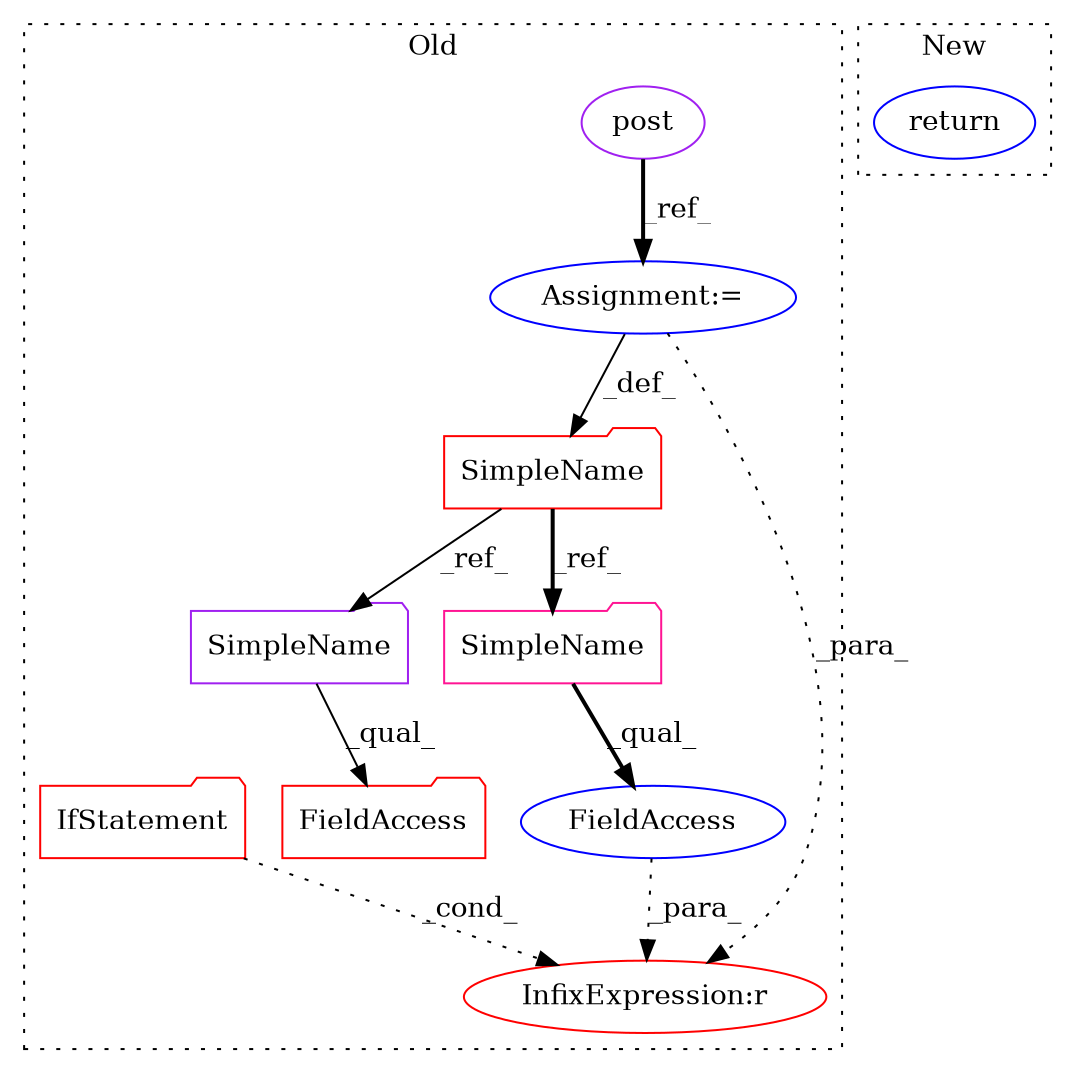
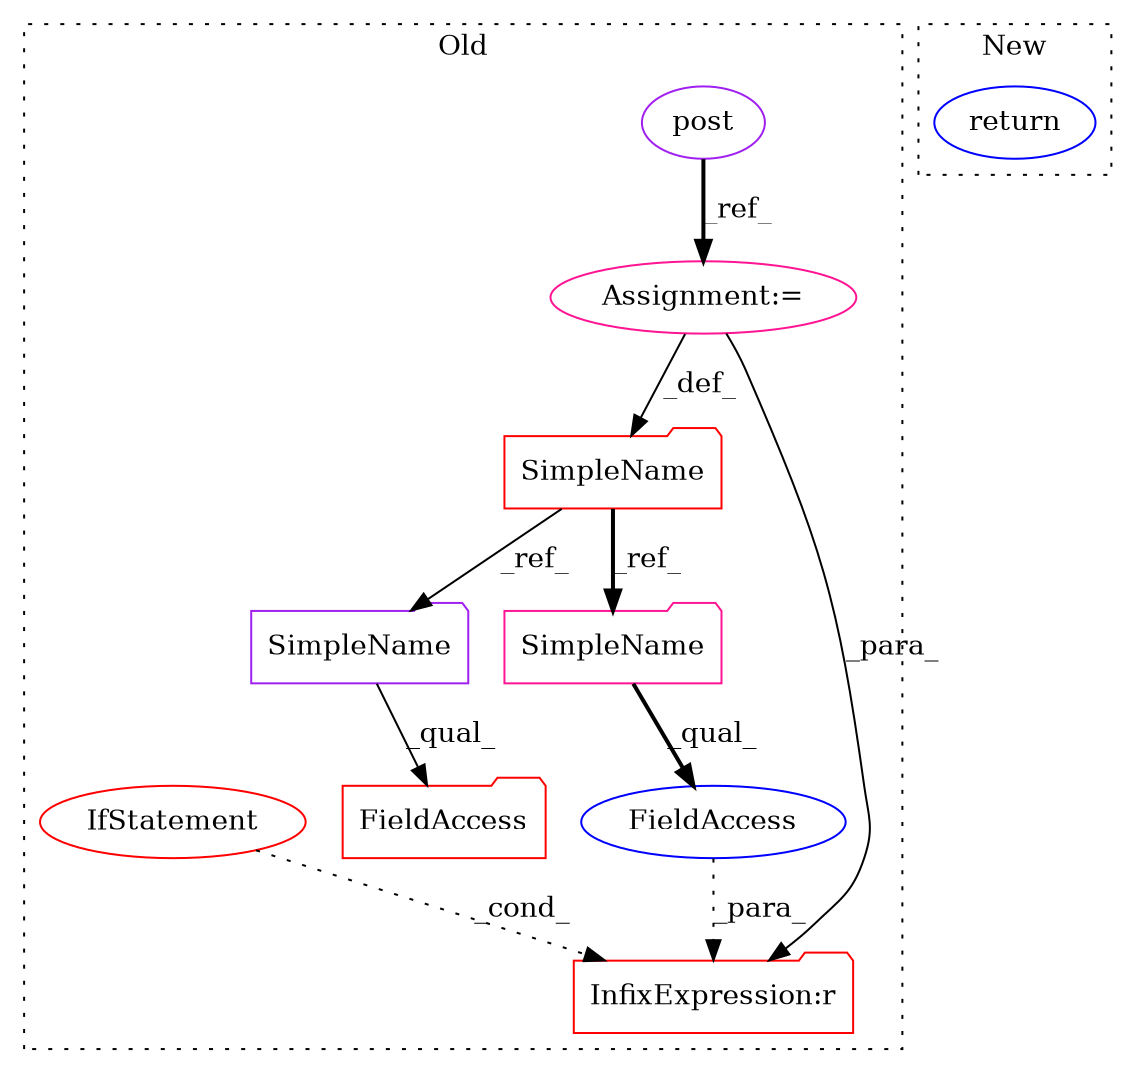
(643, 297) -> (703, 297)
(810, 643) -> (841, 647)
(143, 822) -> (173, 822)
(645, 997) -> (713, 997)
